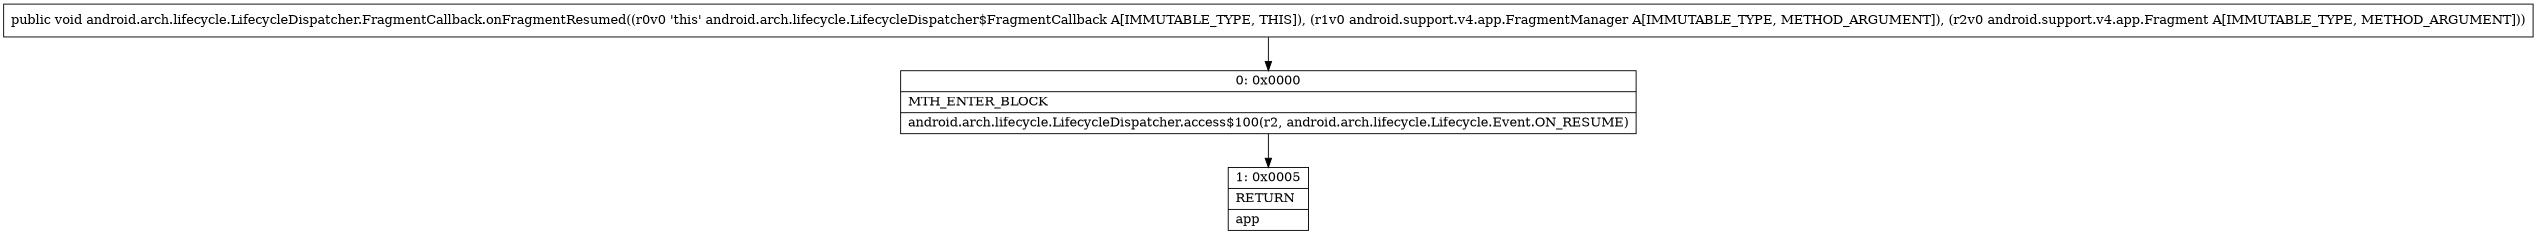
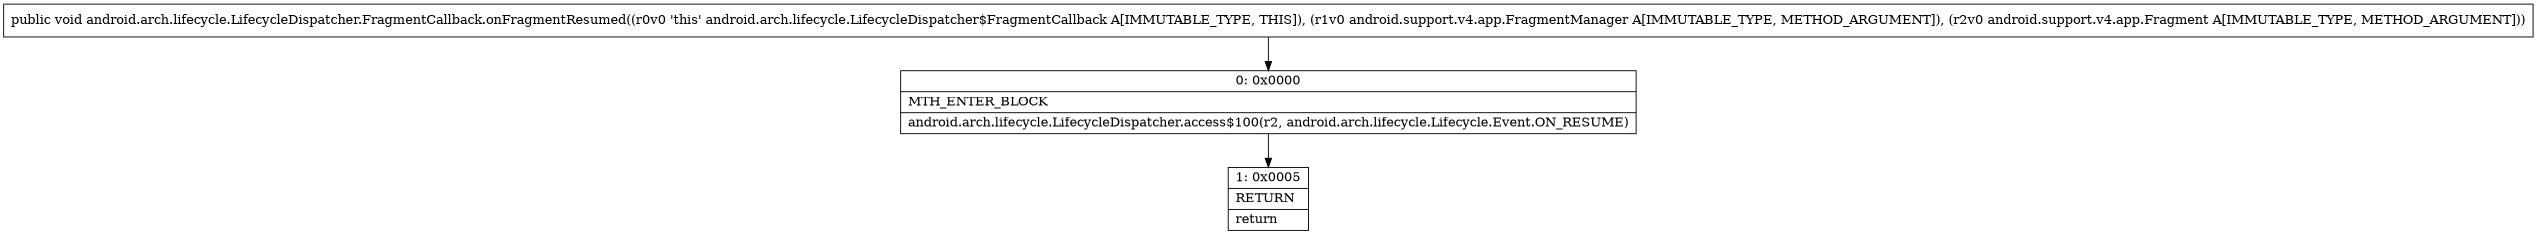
(1248, 219) -> (1257, 219)
